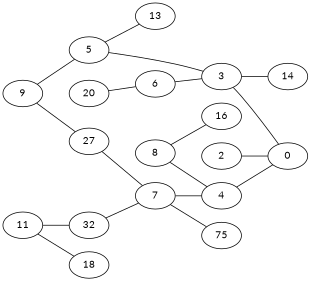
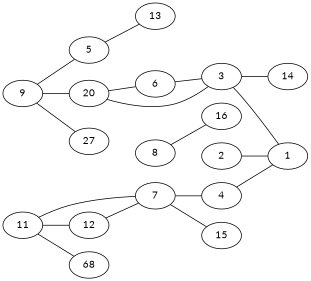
(156, 60) -> (160, 106)
none -> (56, 93)
(288, 156) -> (288, 156)
(122, 169) -> (86, 202)
(189, 175) -> none
(89, 225) -> (89, 225)
(222, 236) -> (222, 236)
(89, 265) -> (89, 265)
